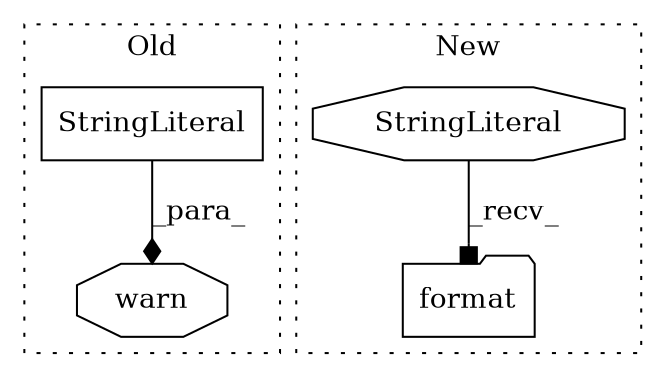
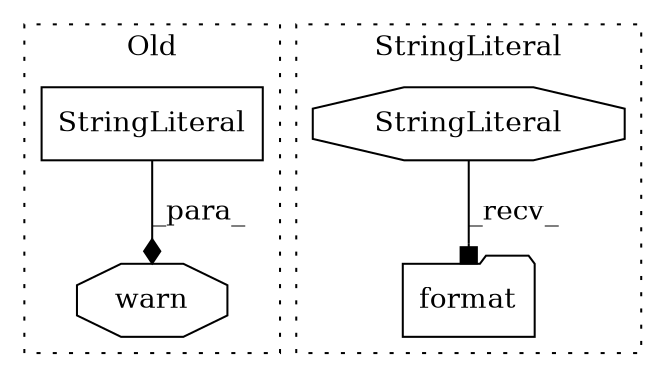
(469, 48) -> (469, 48)
